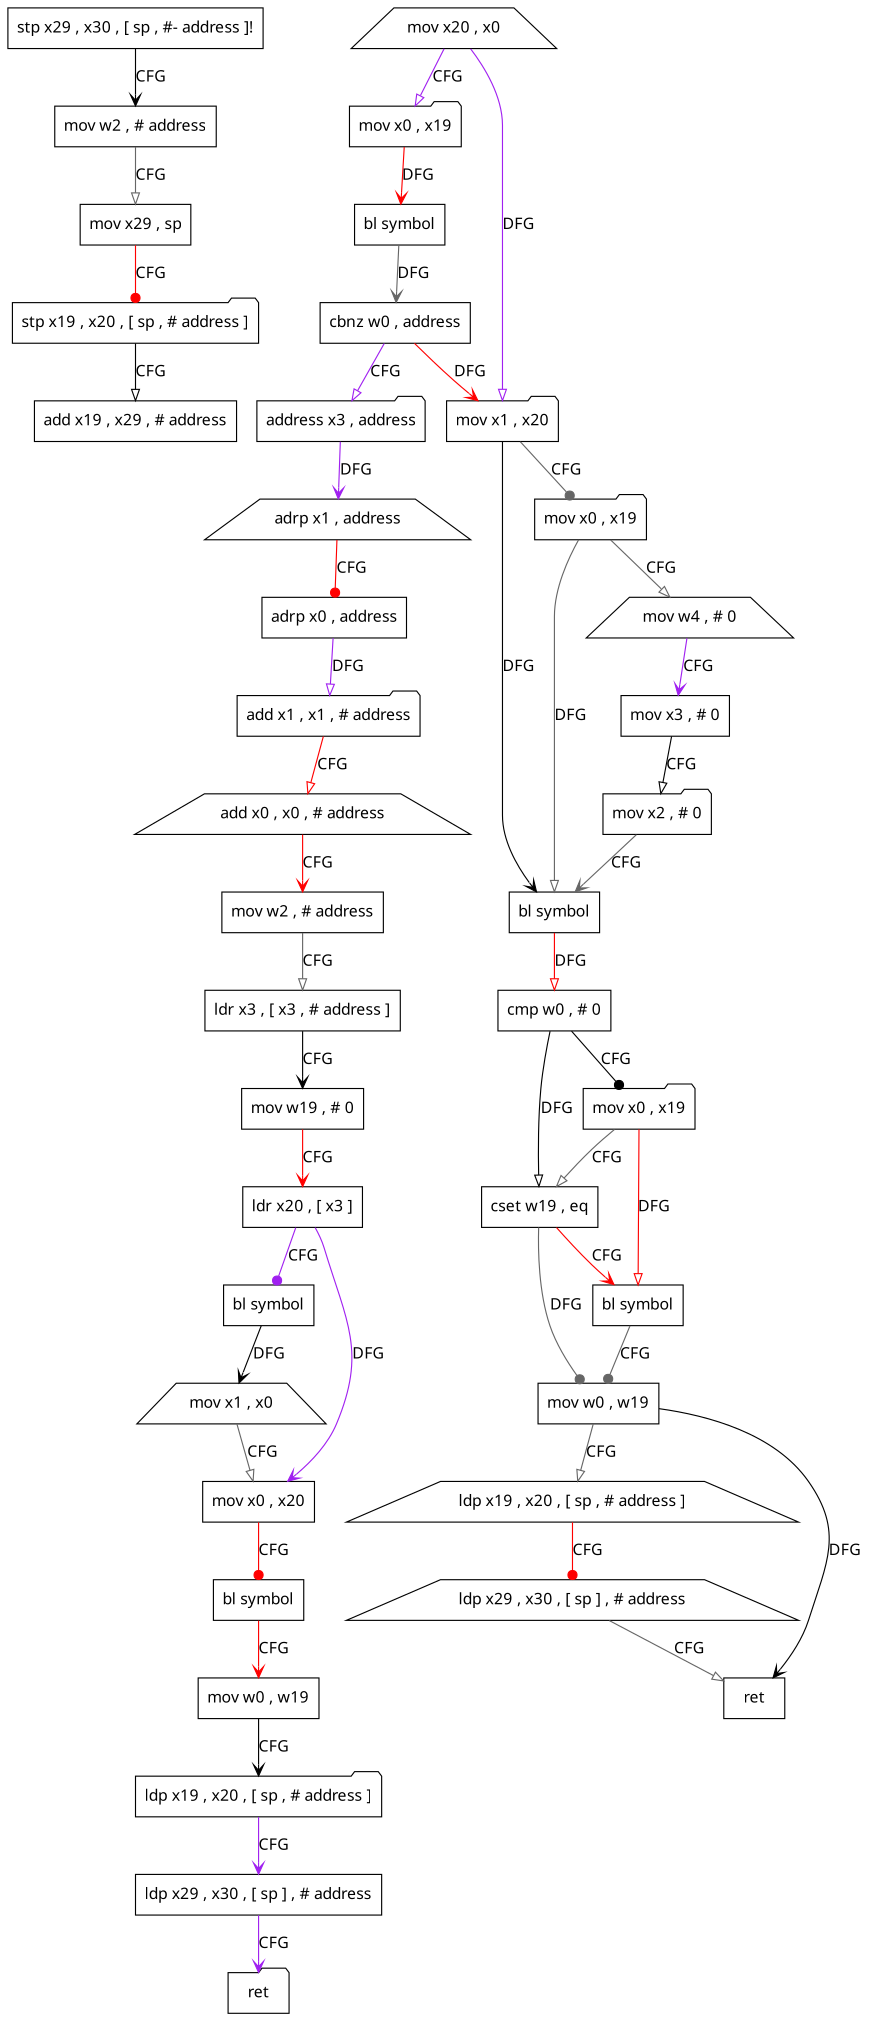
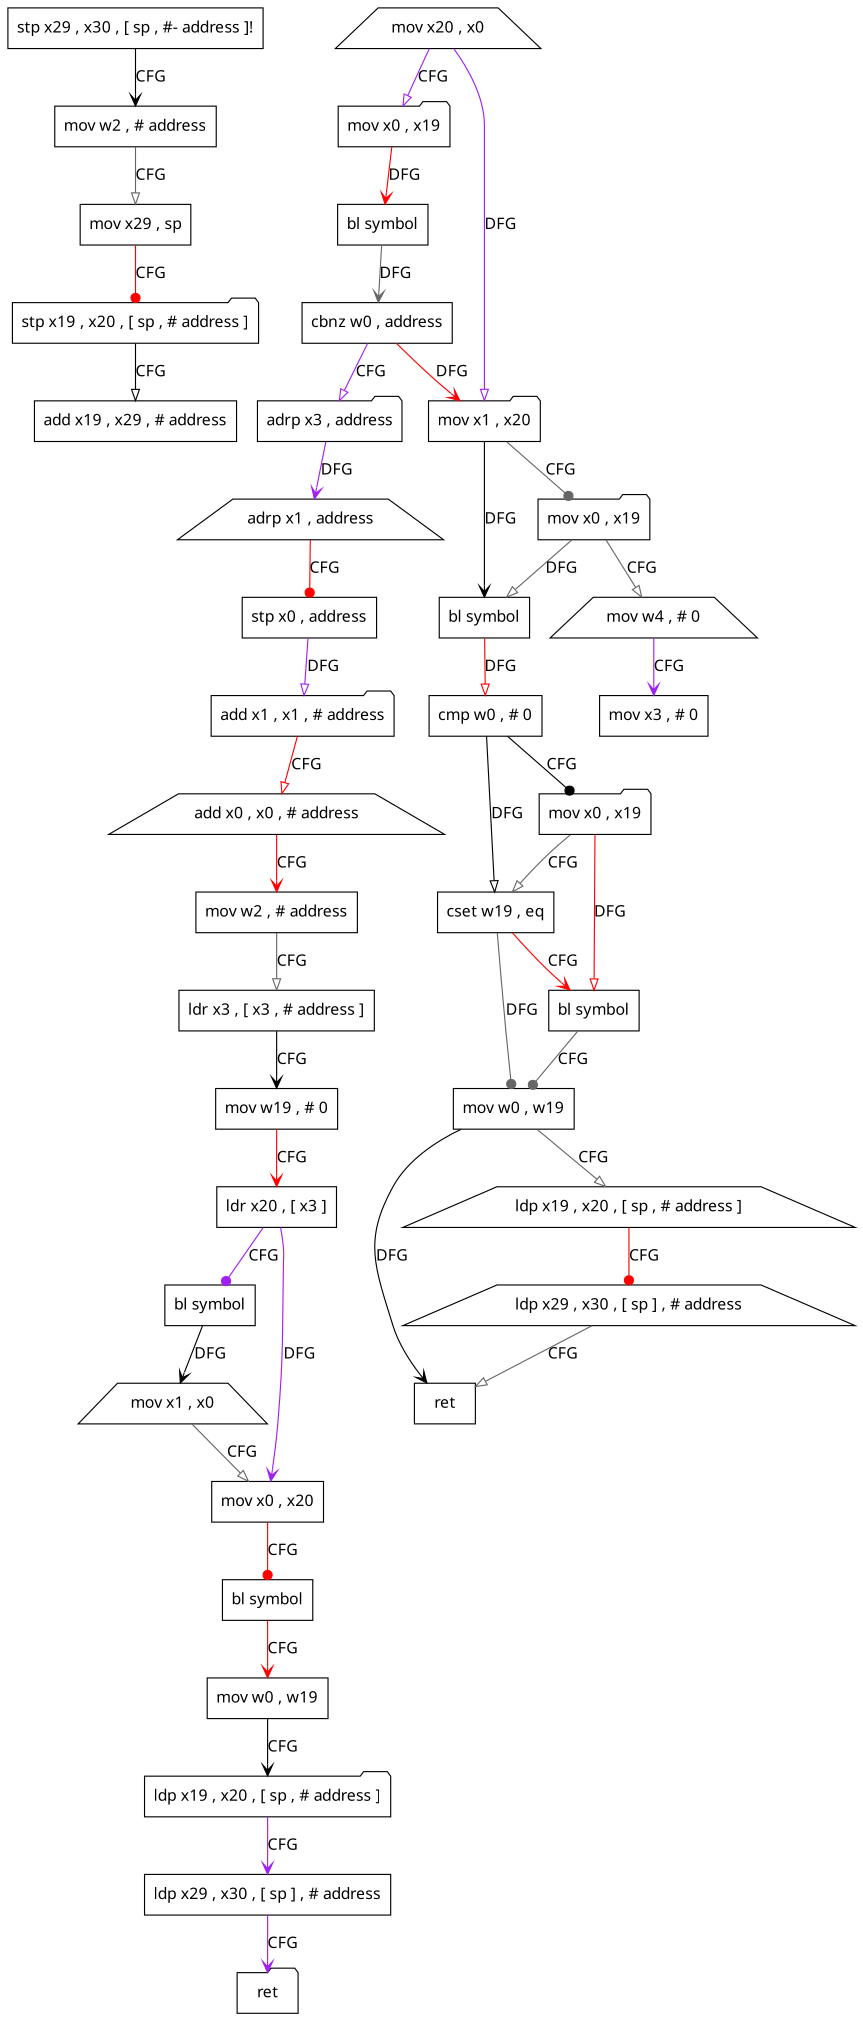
(341, 421) -> (330, 421)
(334, 618) -> (309, 618)
(657, 814) -> none
